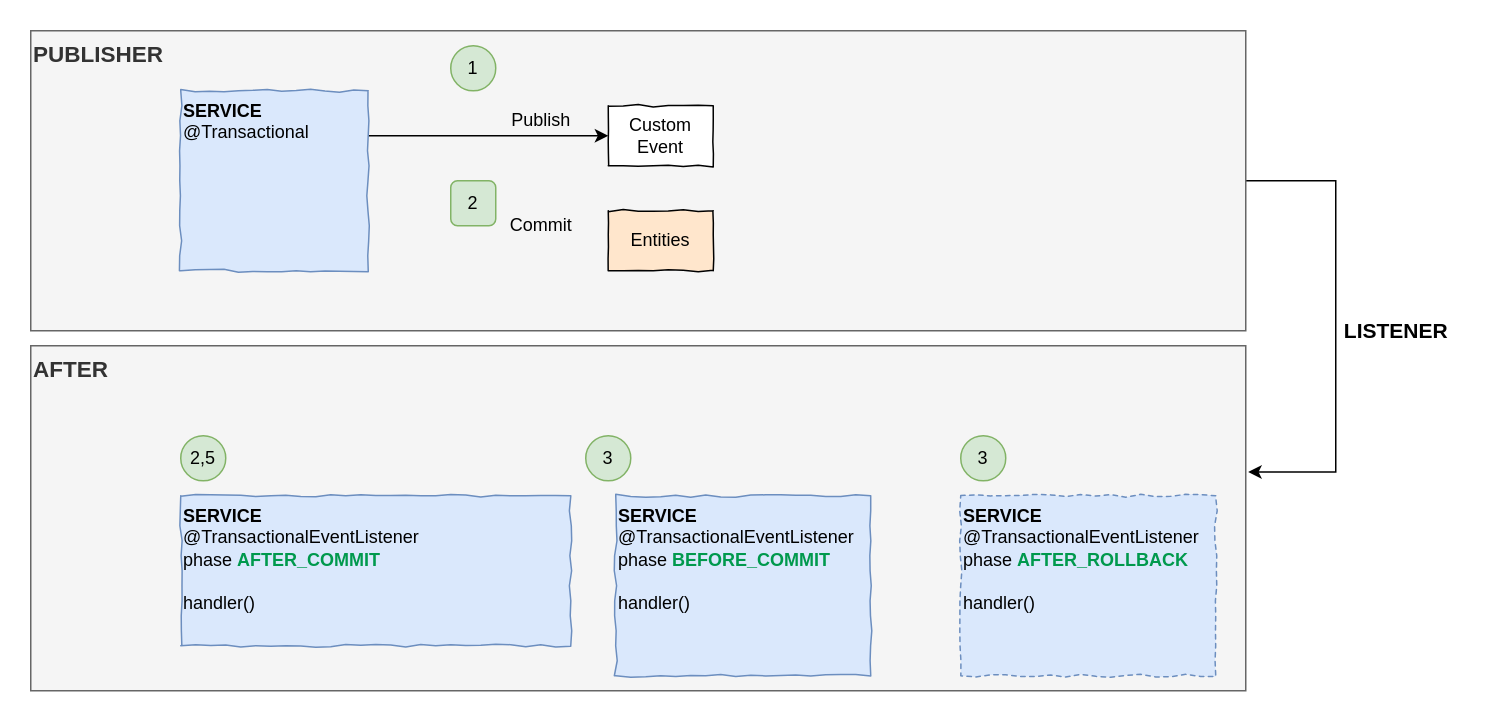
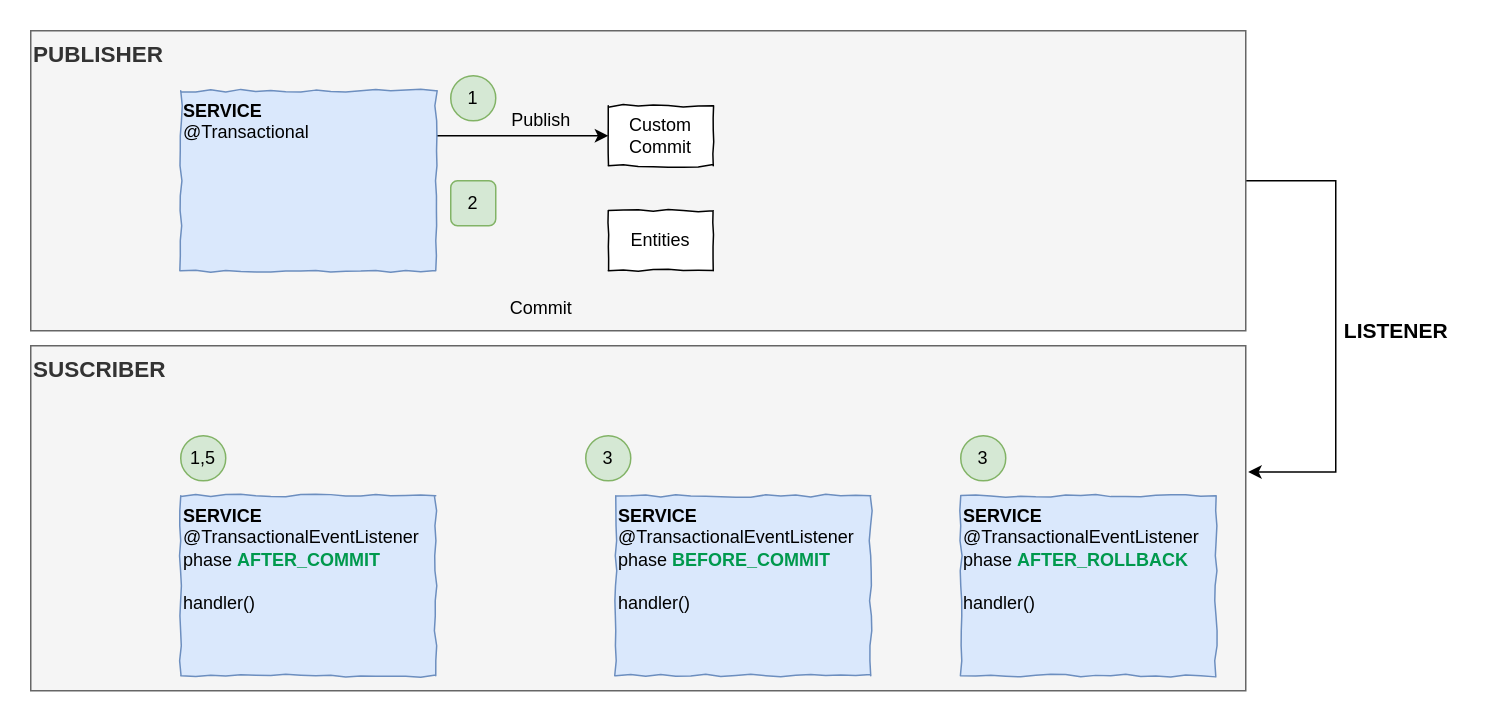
(473, 68) -> (473, 98)
(661, 136) -> (661, 136)
(275, 181) -> (308, 181)
(541, 226) -> (541, 308)
(661, 241) -> (661, 241)
(59, 367) -> (79, 367)
(203, 458) -> (203, 458)
(376, 571) -> (308, 586)
(1088, 586) -> (1088, 586)
